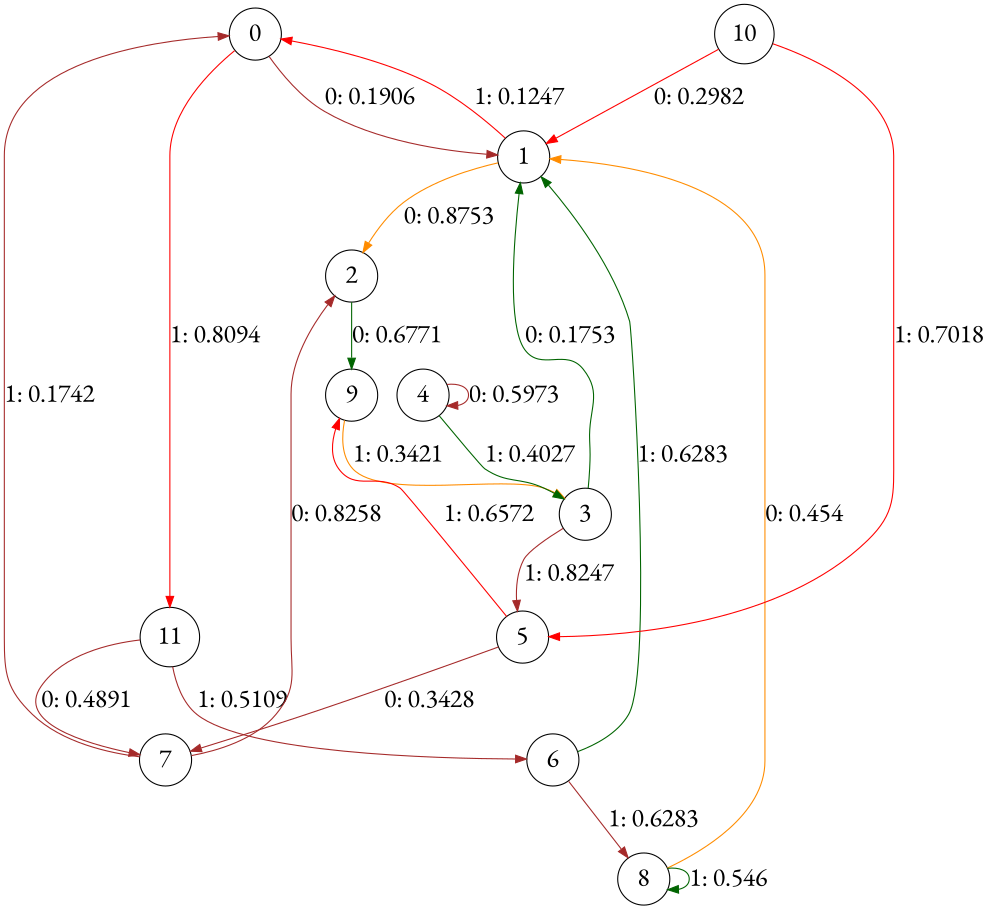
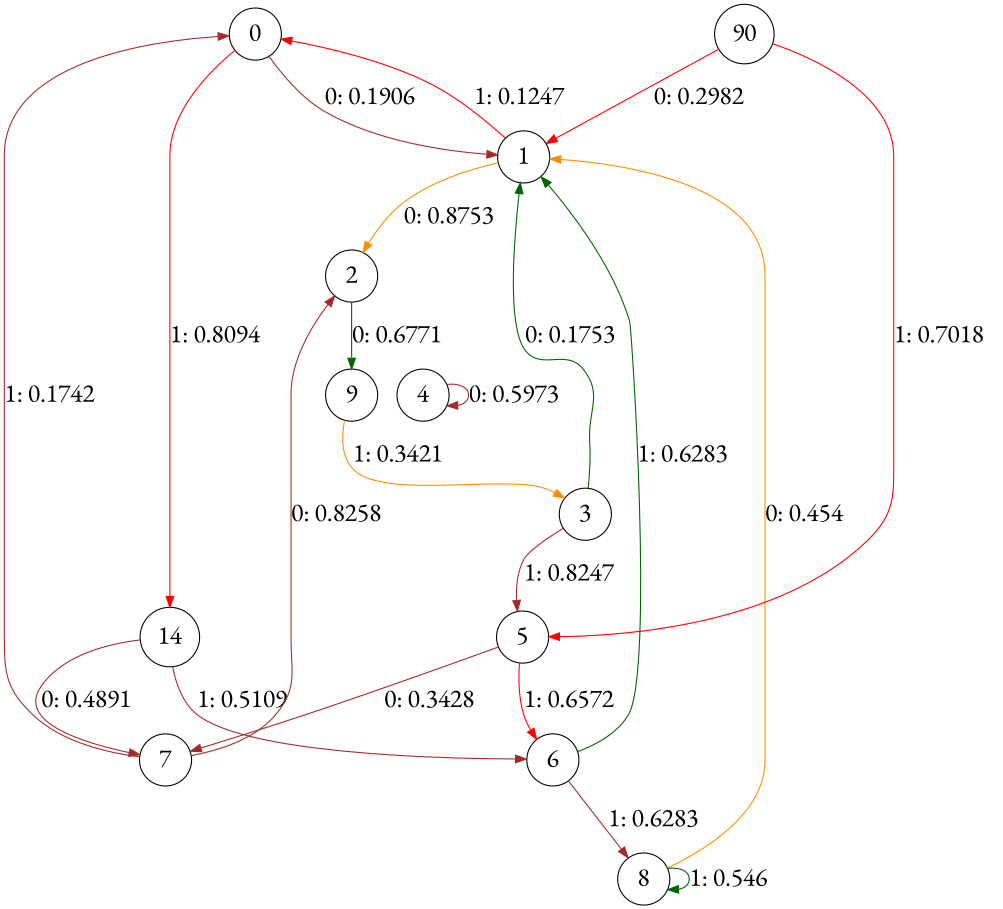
(744, 34) -> (744, 34)
(487, 470) -> none
(419, 510) -> (520, 698)
(170, 637) -> (170, 637)
